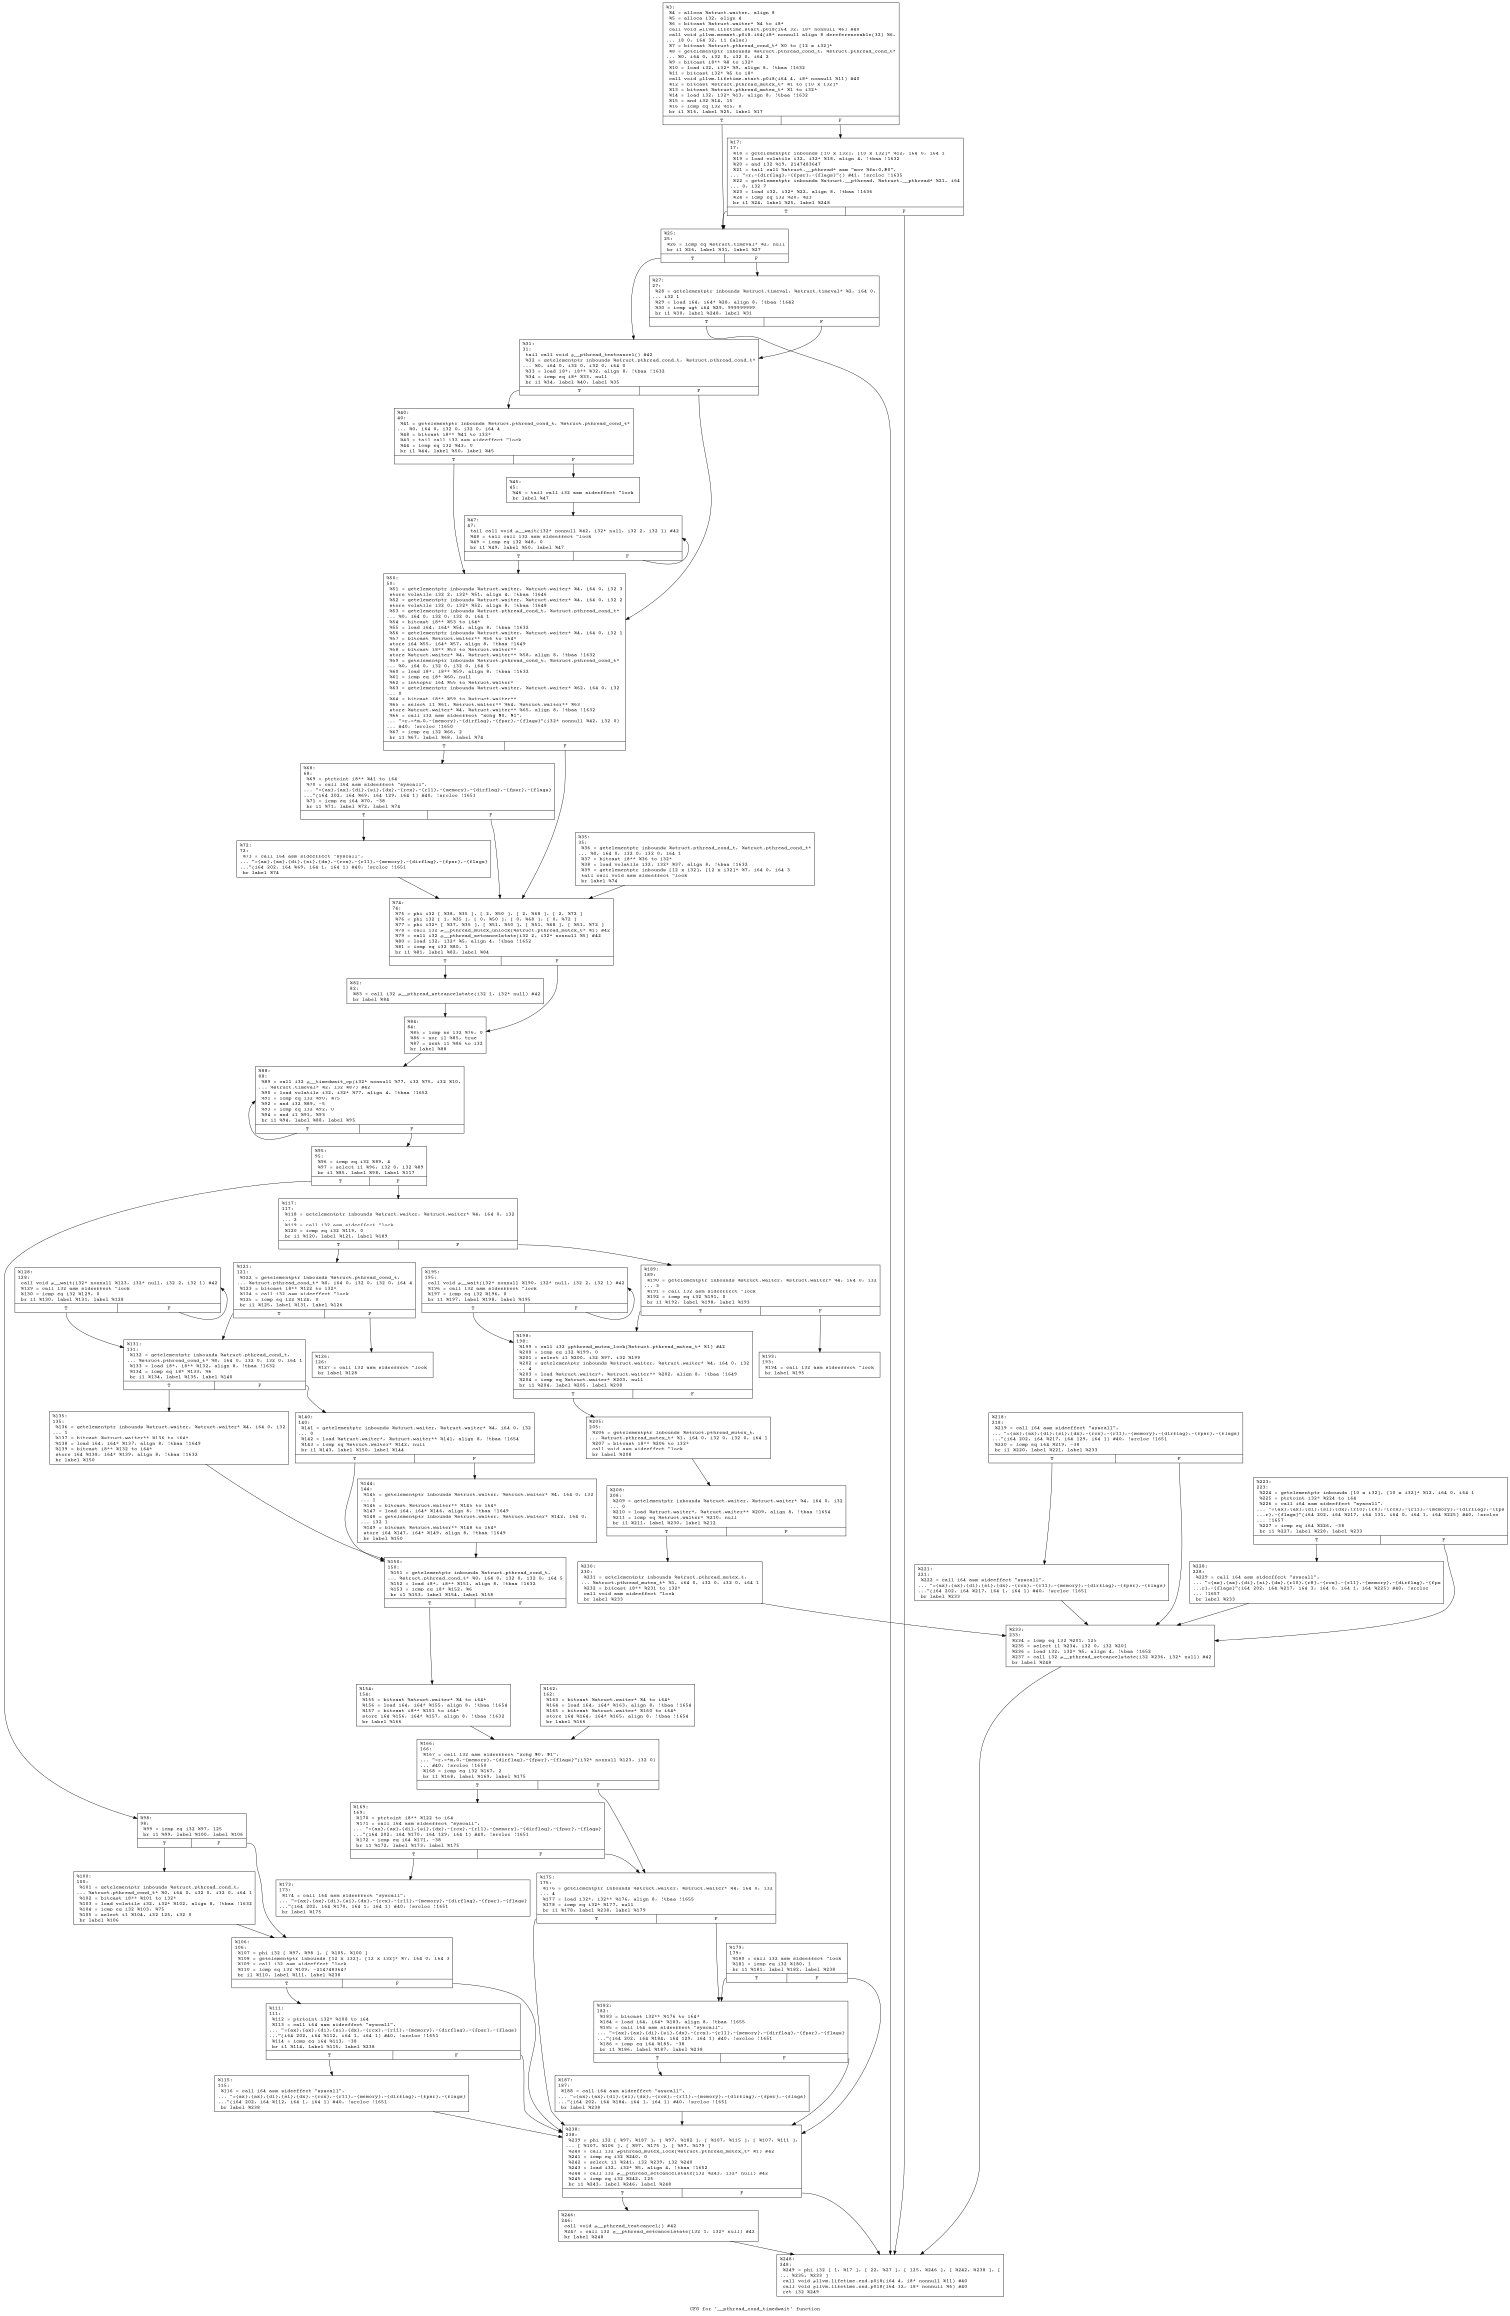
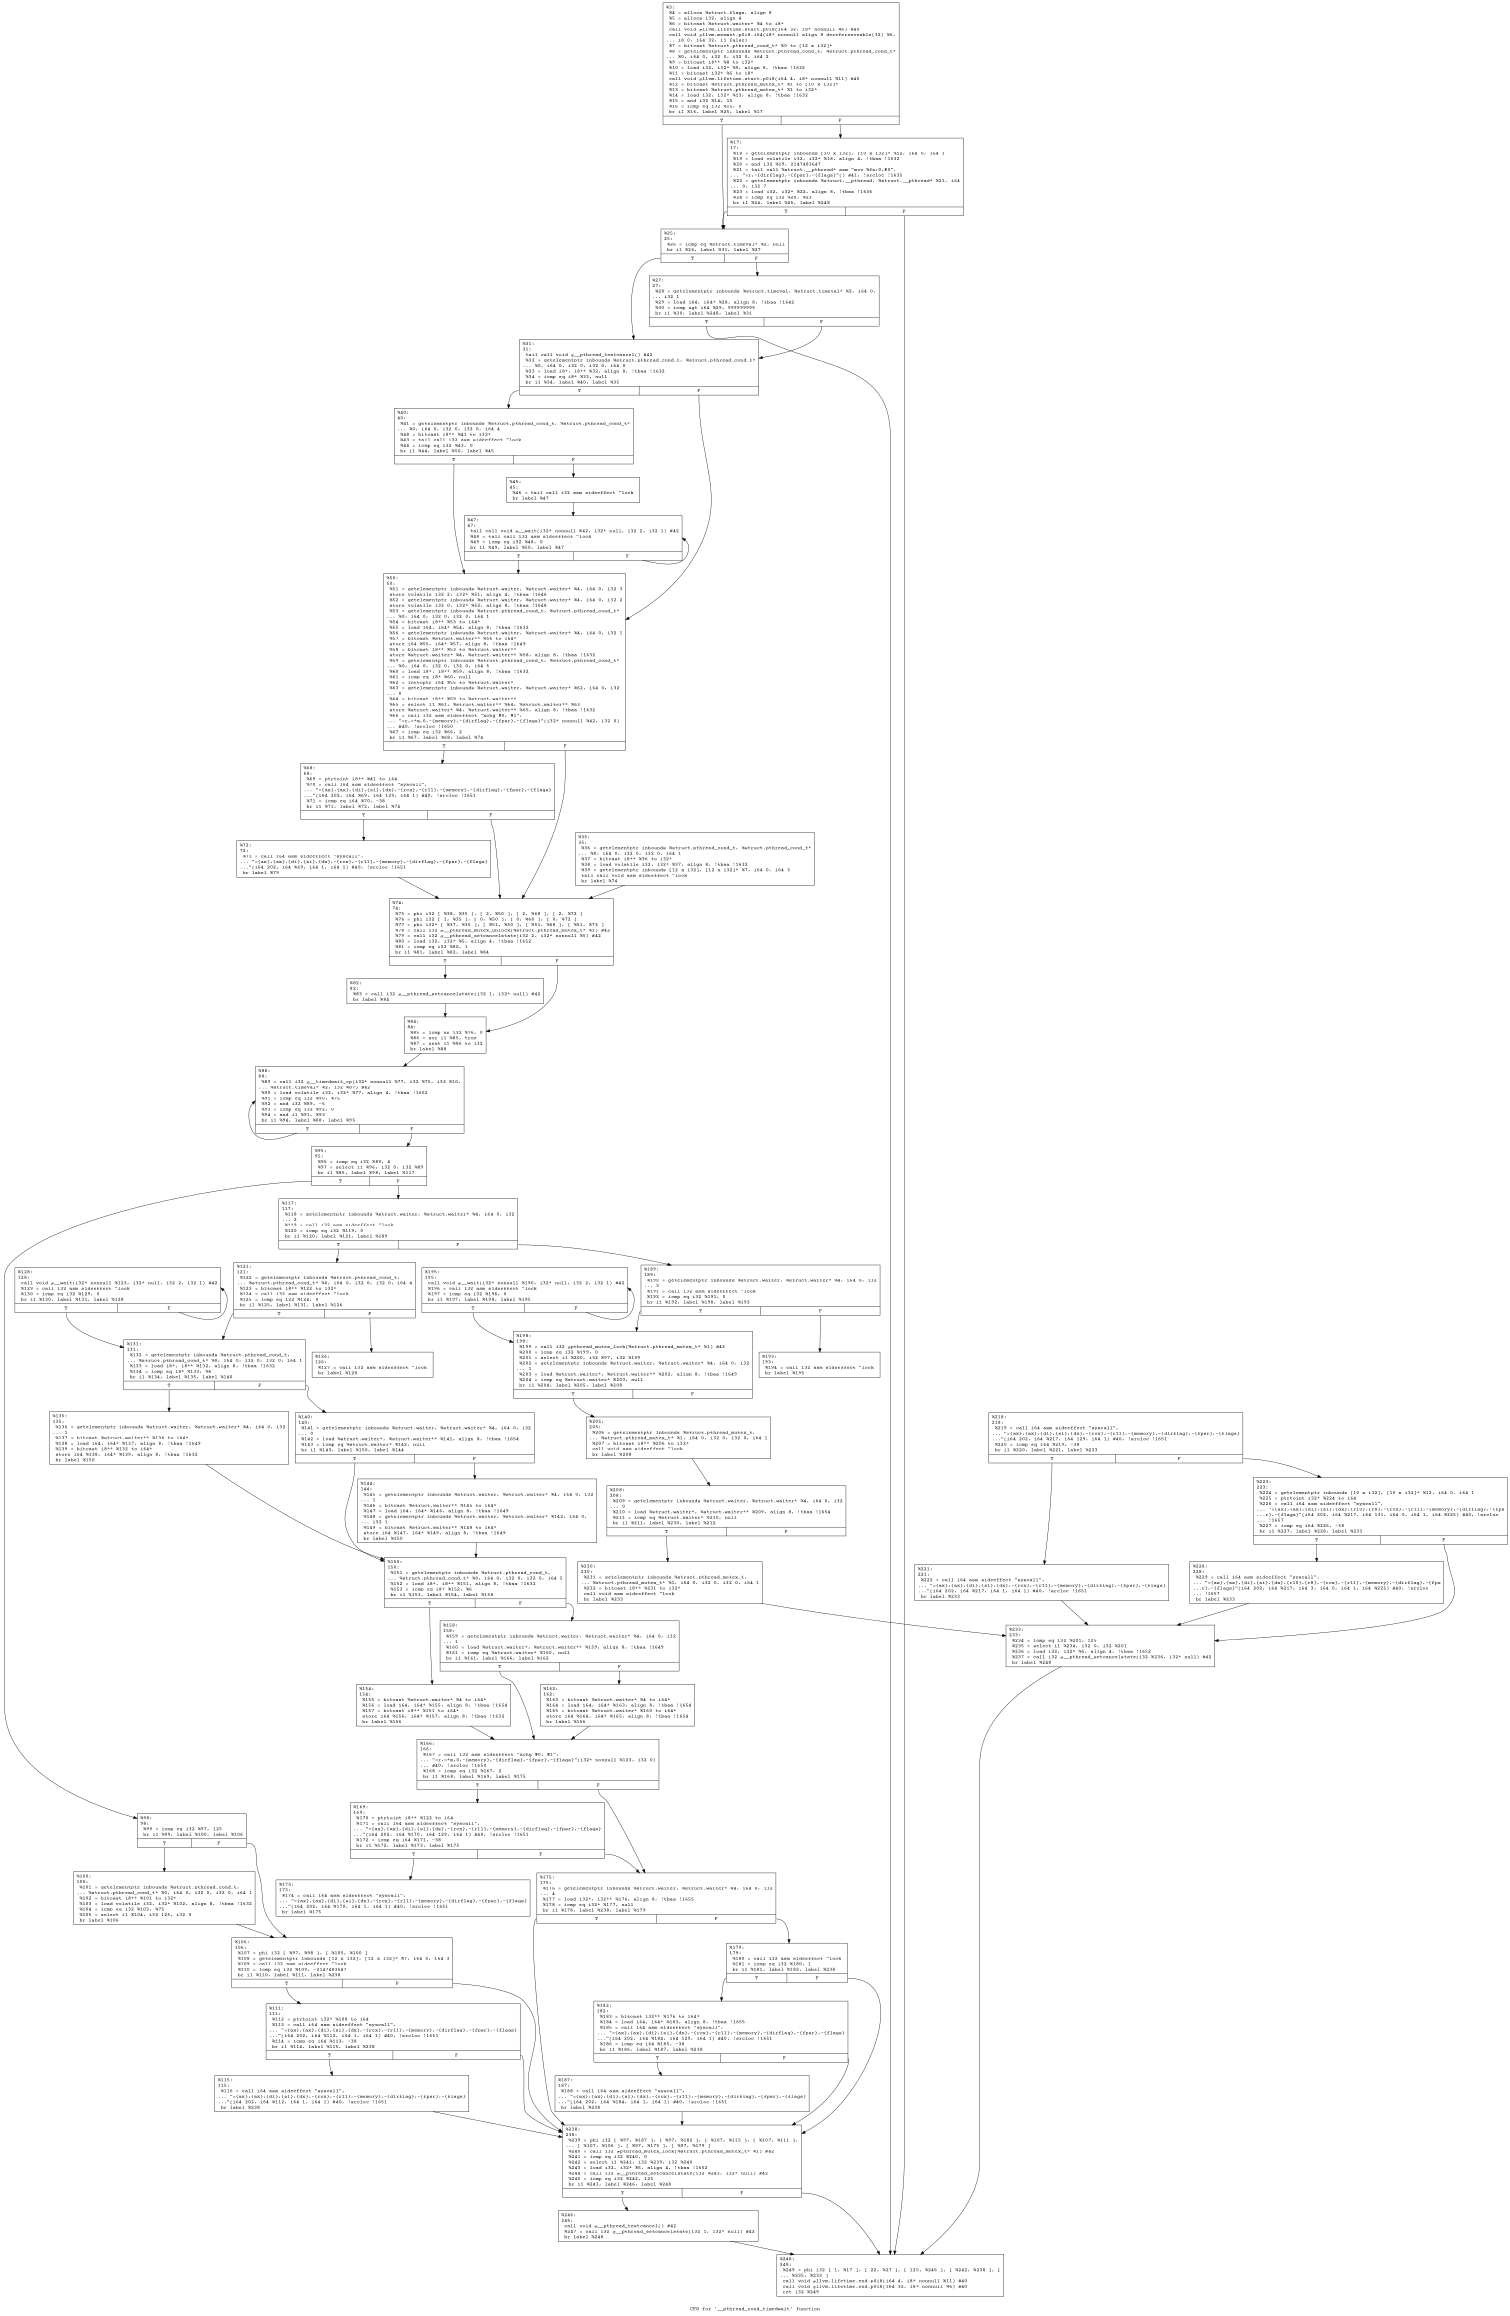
(721, 12) -> (719, 12)
(259, 872) -> (259, 872)
(524, 1368) -> (524, 1368)
(1182, 1546) -> (1281, 1464)
none -> (560, 1646)
(717, 1960) -> (787, 1926)
